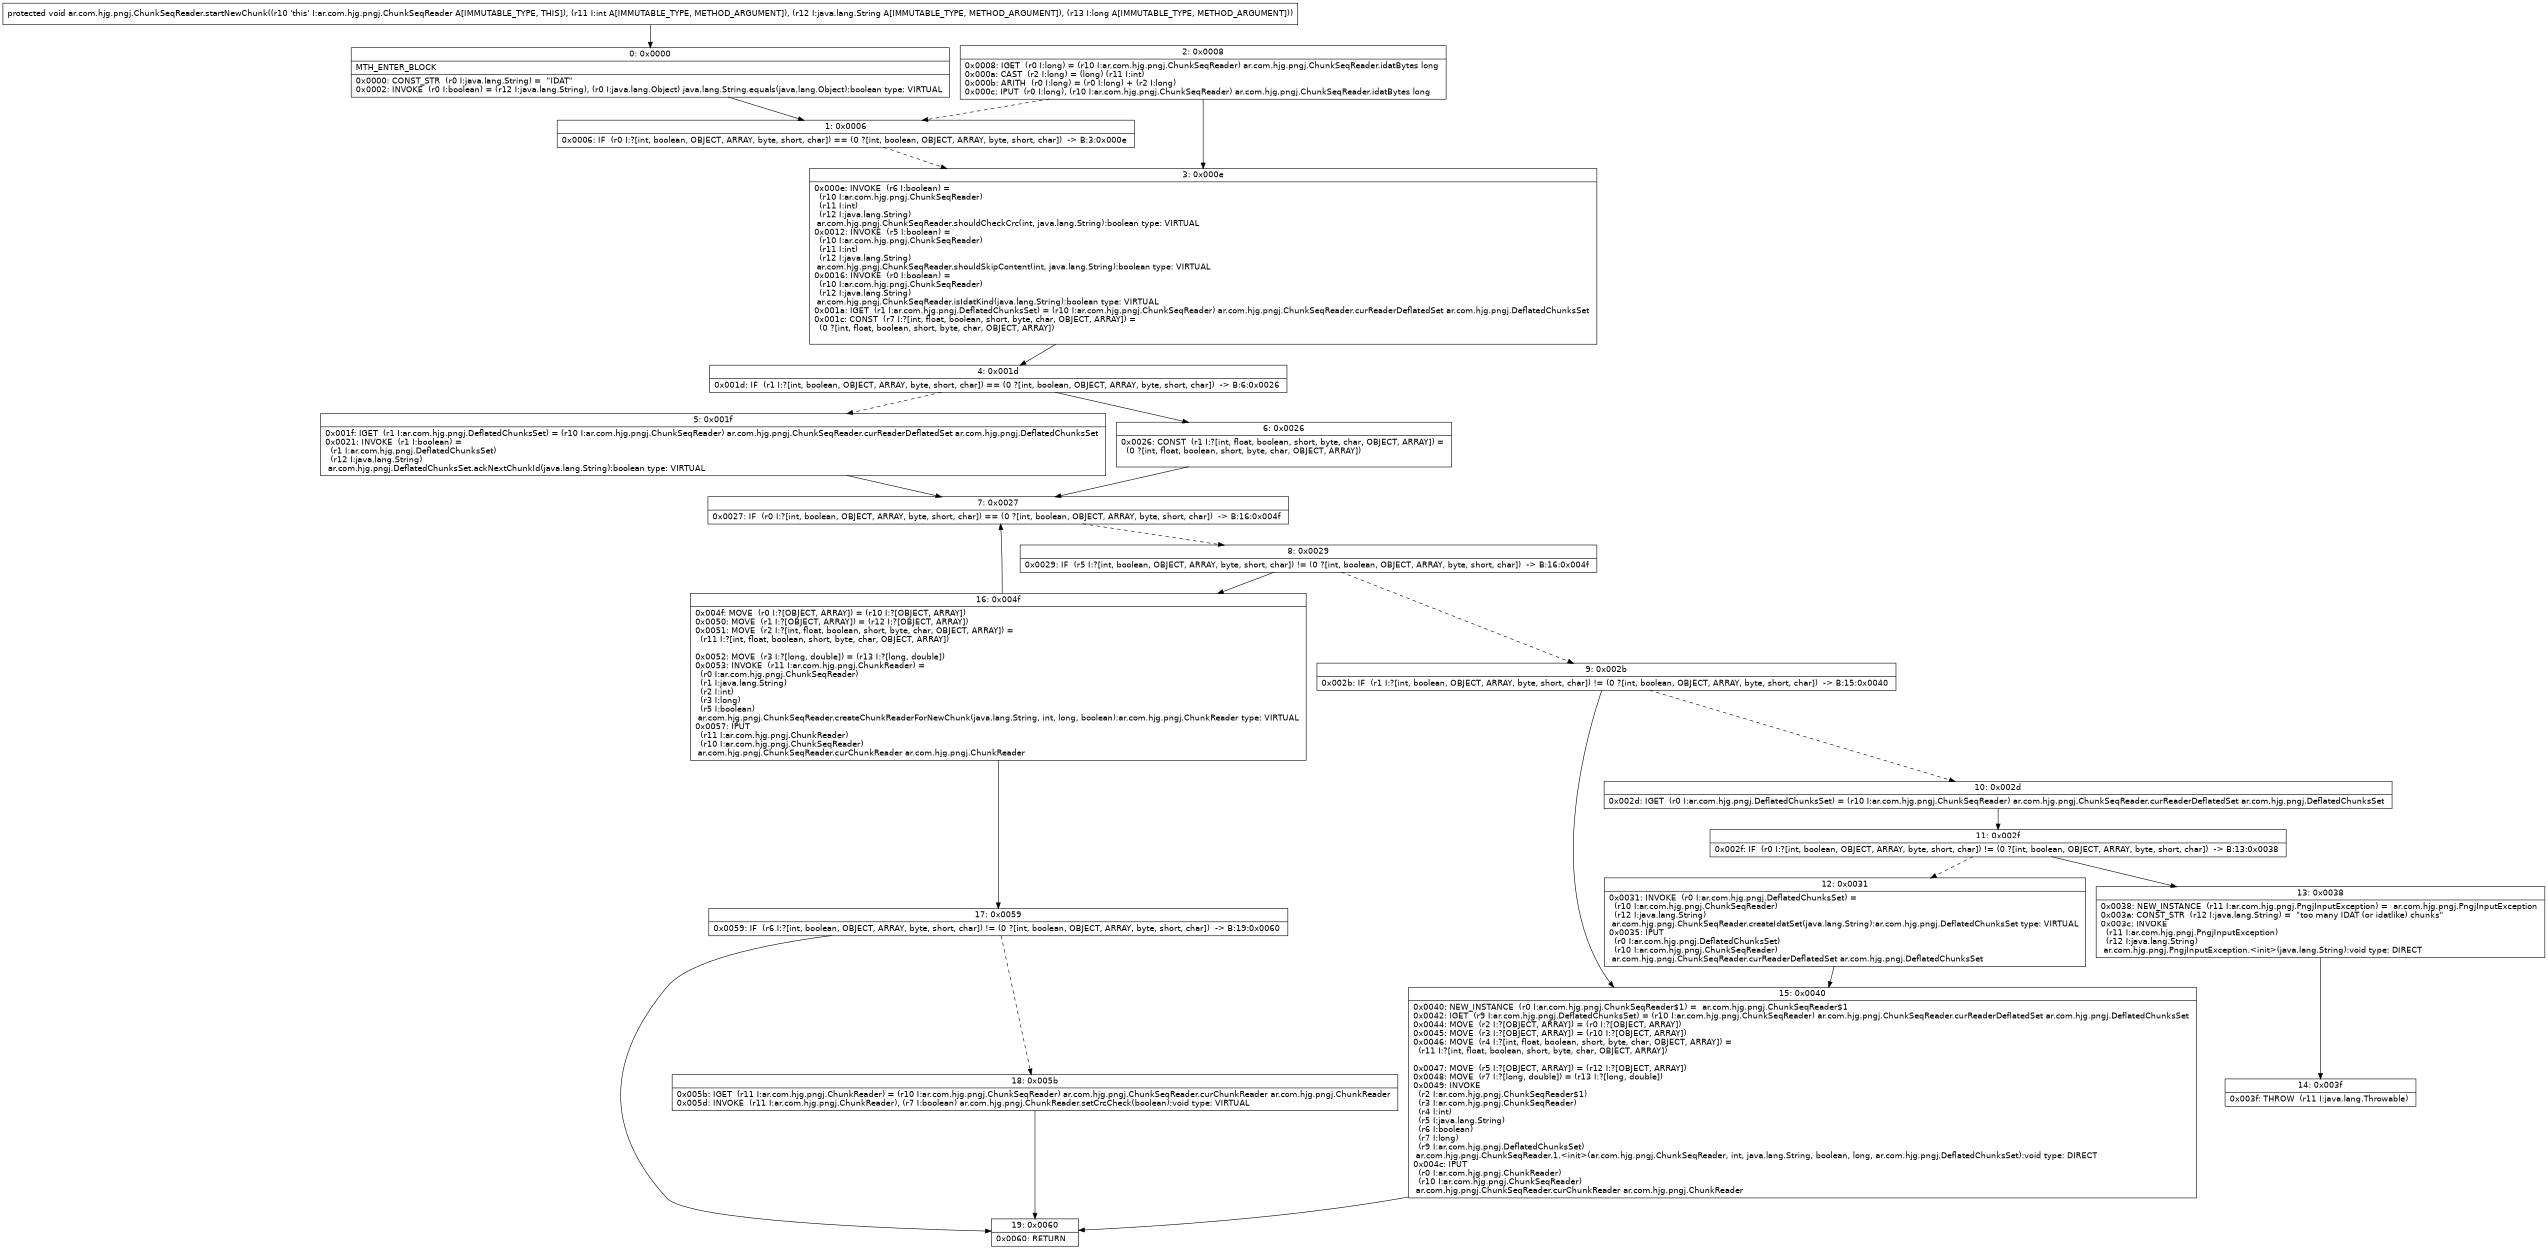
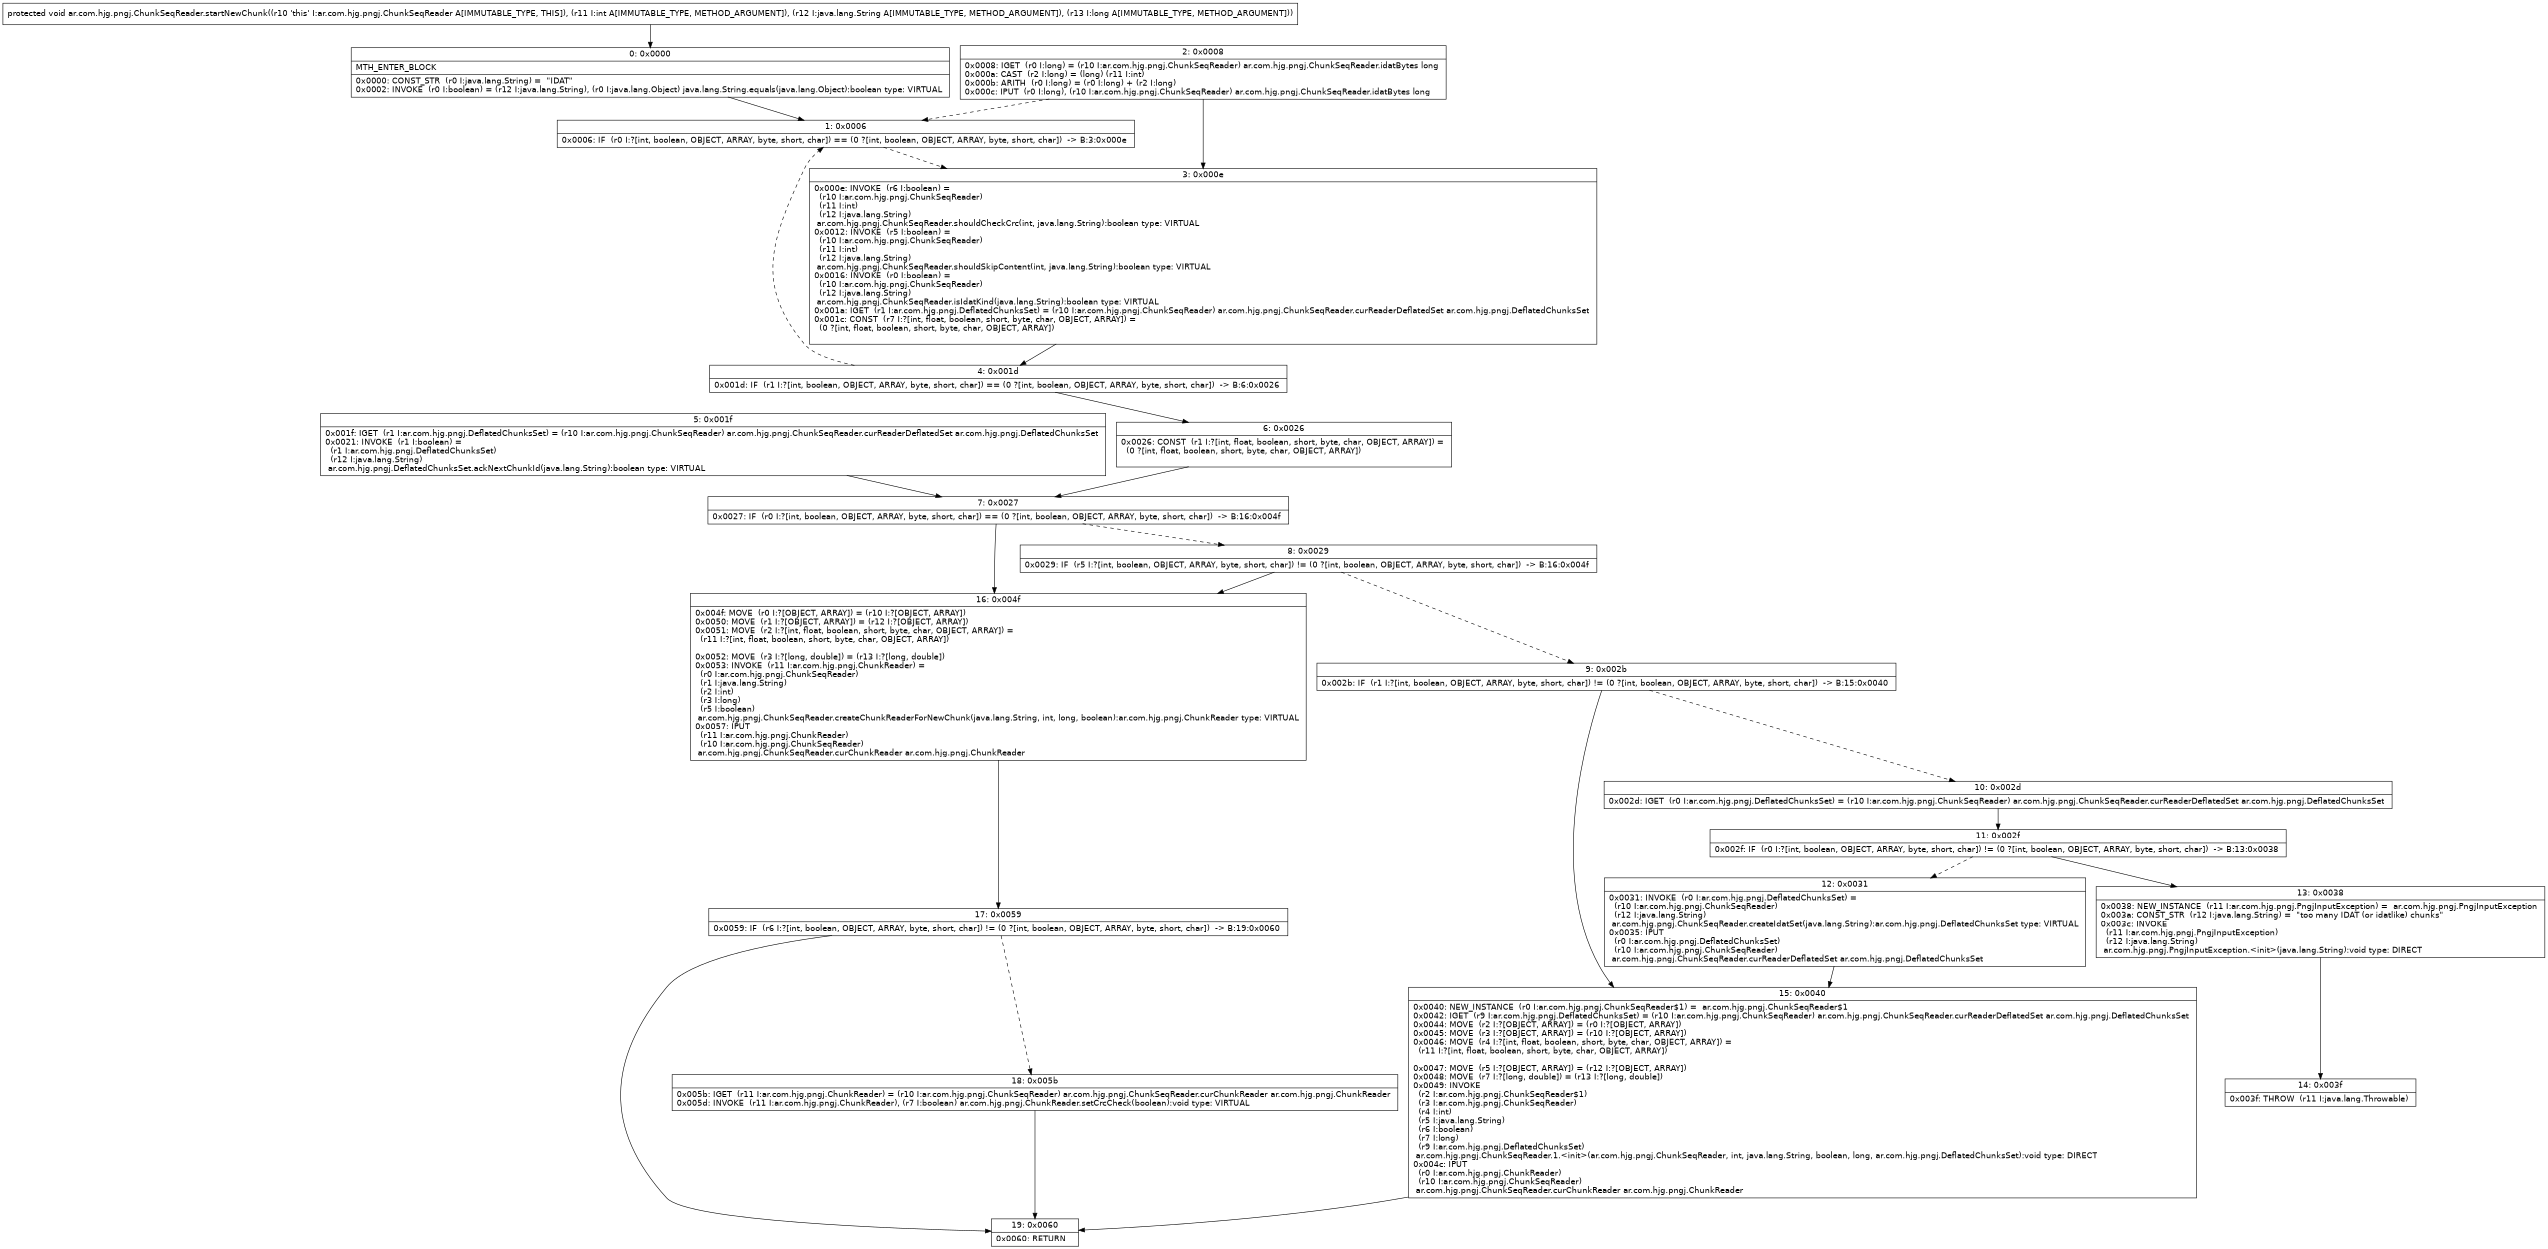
(897, 402) -> (774, 274)
(1002, 562) -> (995, 556)
